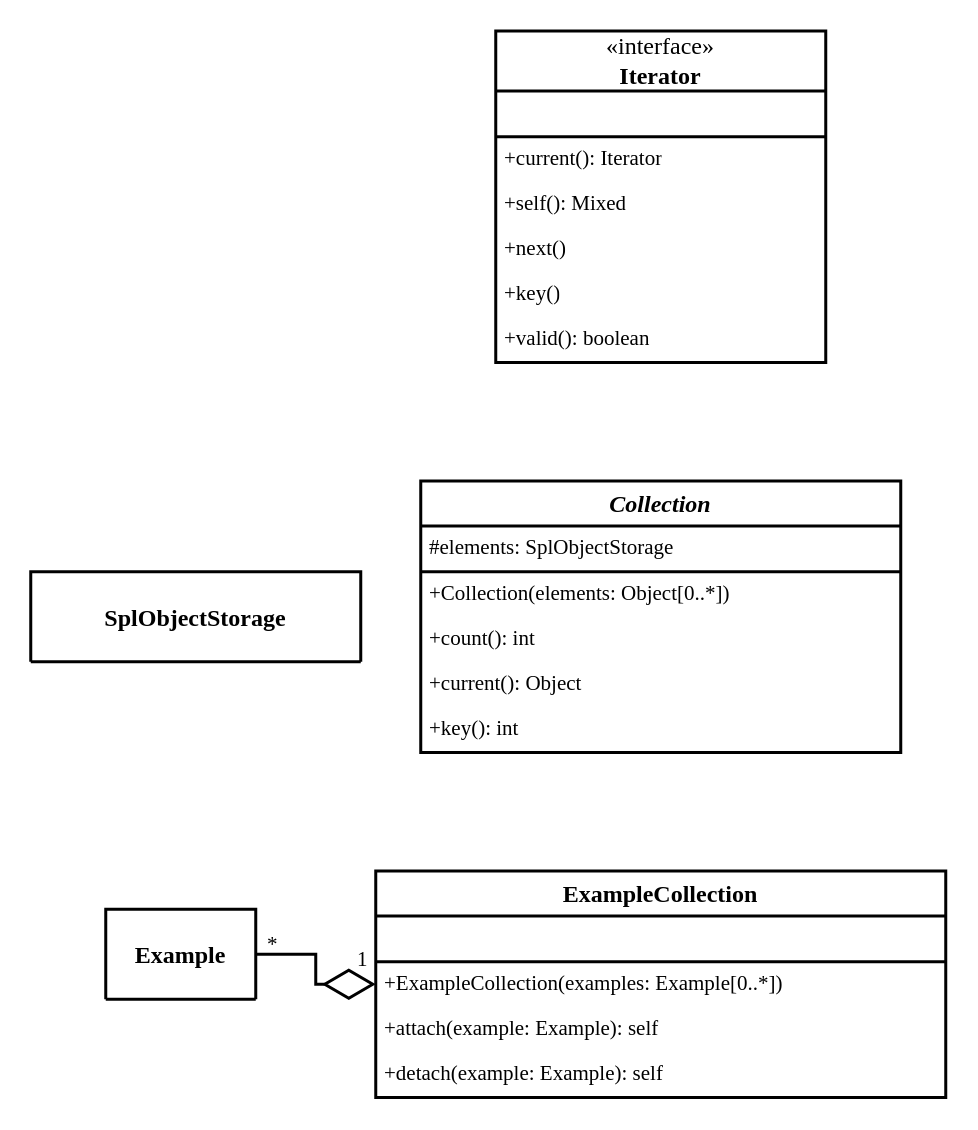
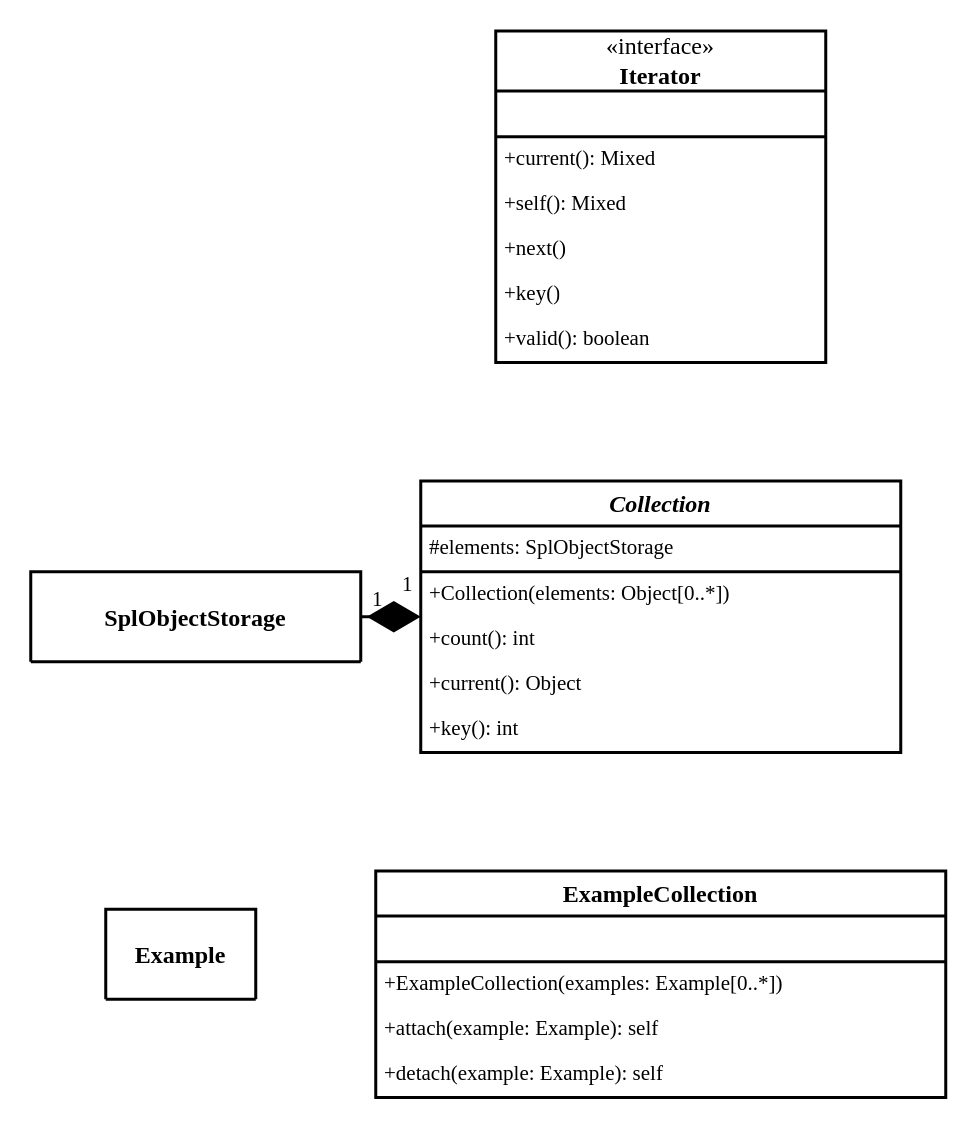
(617, 160) -> (597, 160)
none -> (367, 617)
(307, 954) -> none
